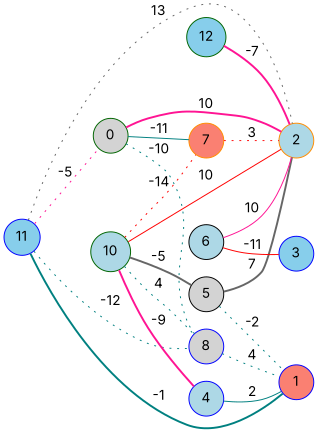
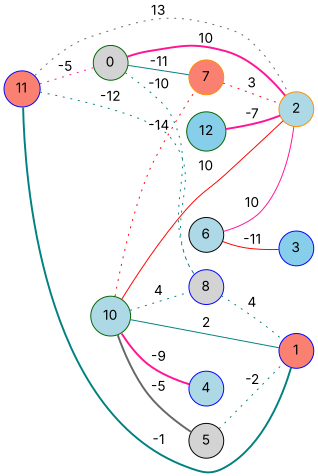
(274, 236) -> none
(22, 237) -> (22, 89)
(253, 401) -> (205, 334)
